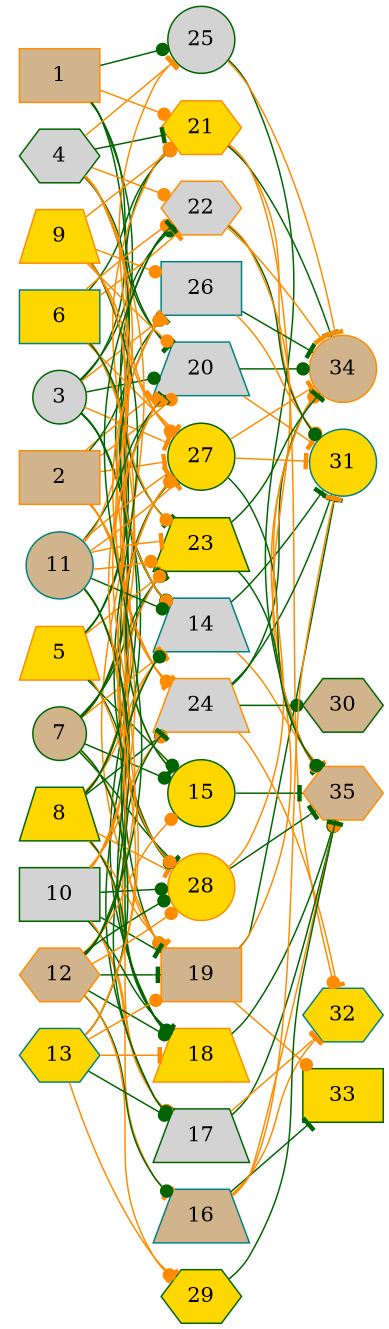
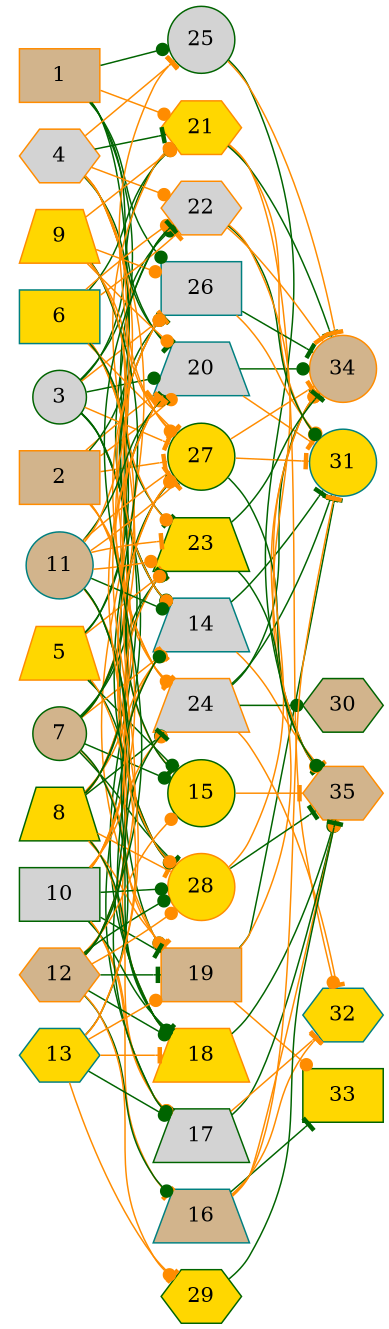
(60, 156) -> (60, 156)
none -> (124, 177)
(258, 793) -> (258, 793)
